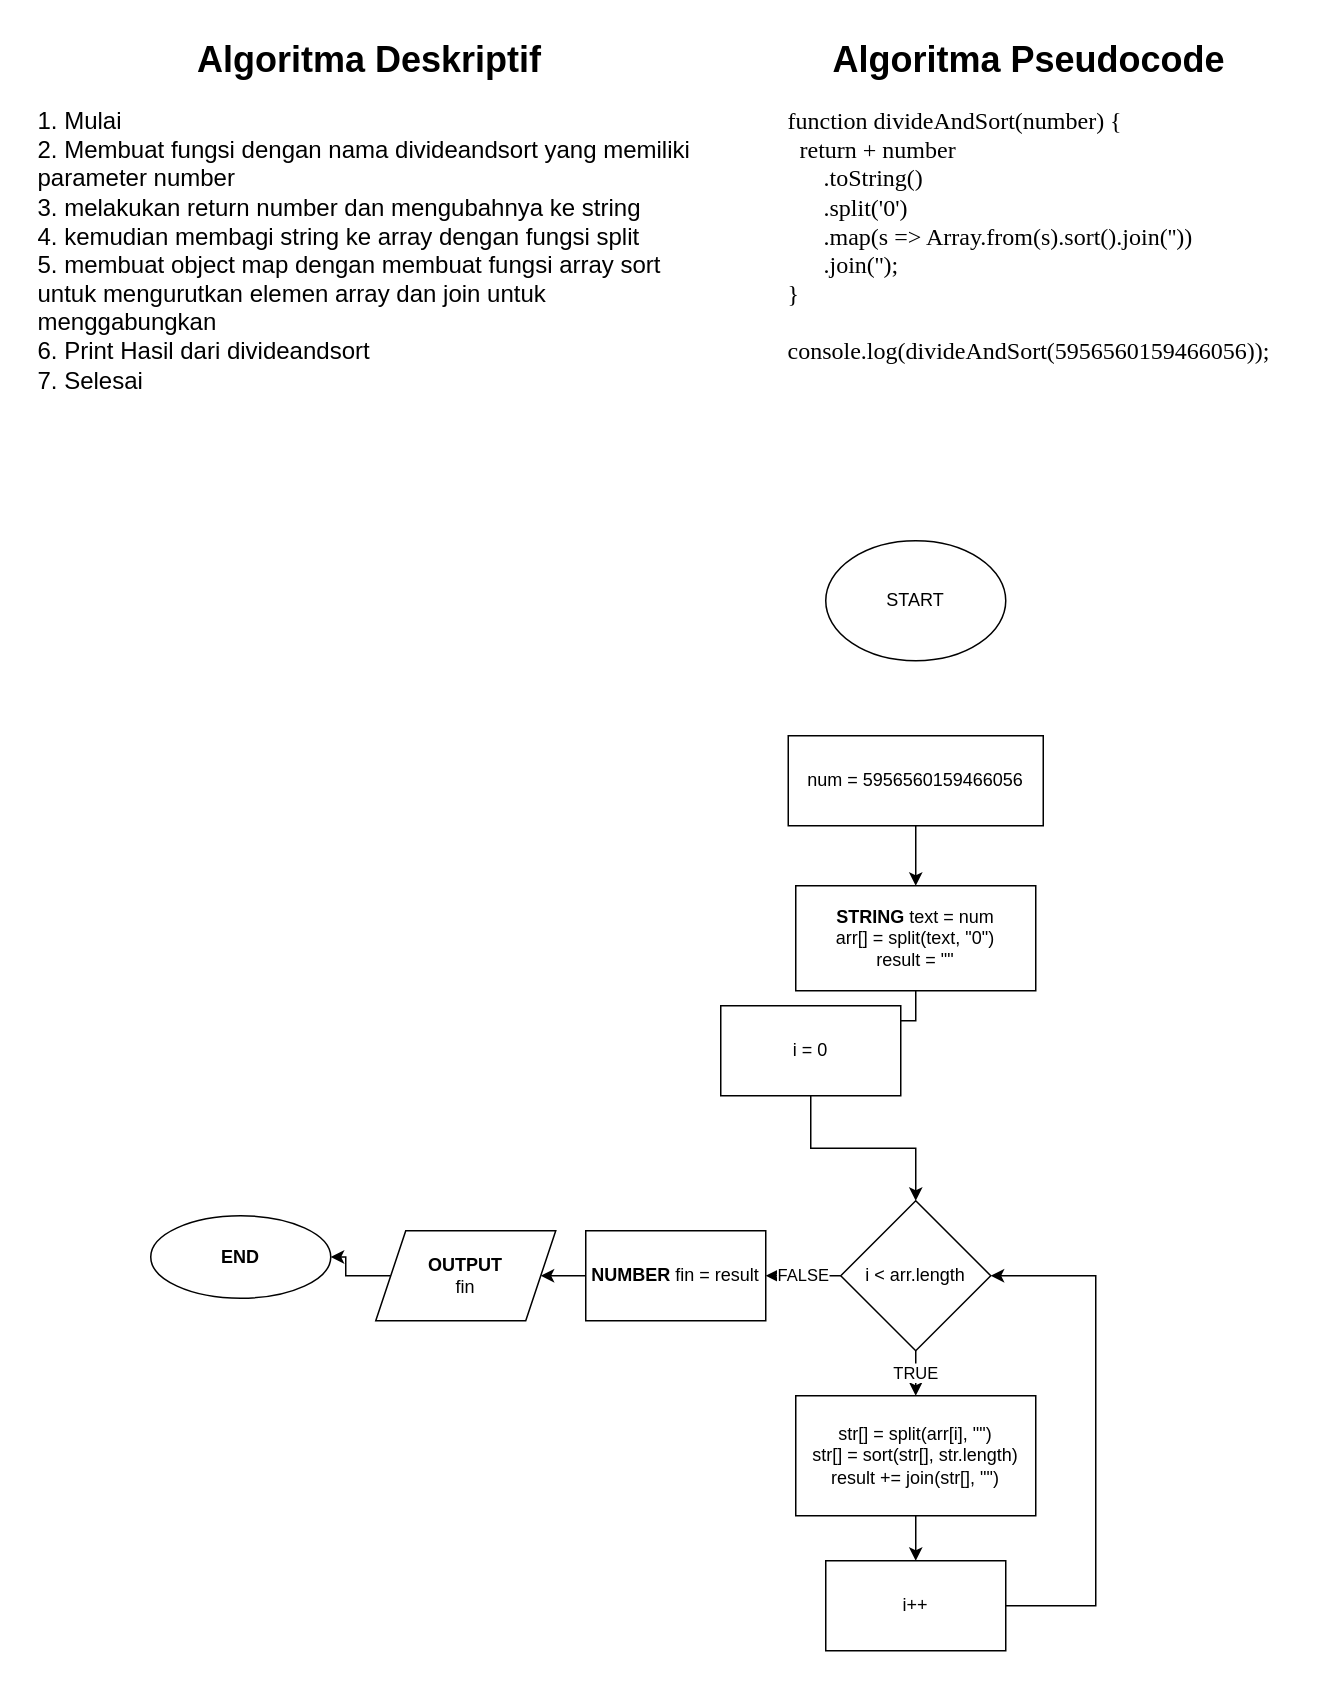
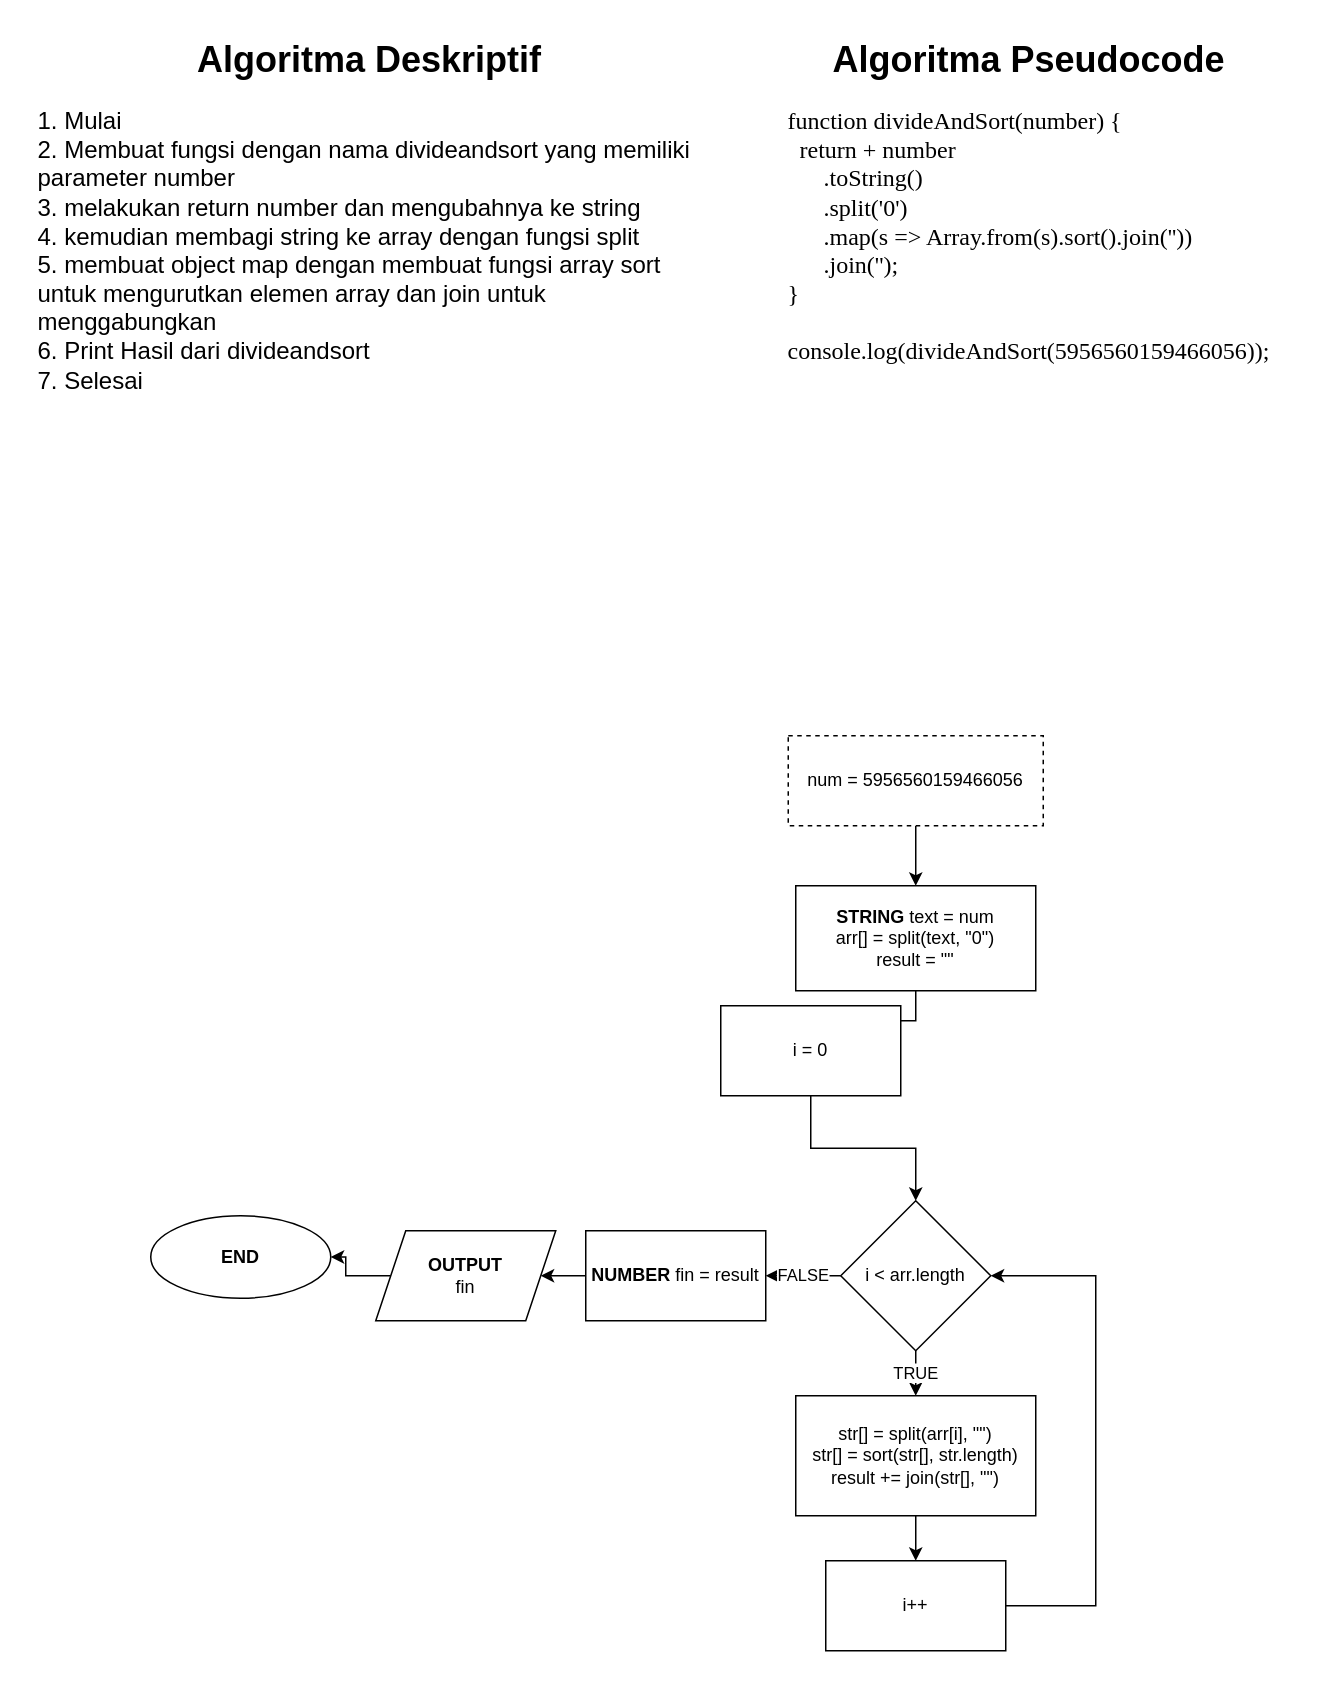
(916, 601) -> none
(916, 781) -> (916, 781)
